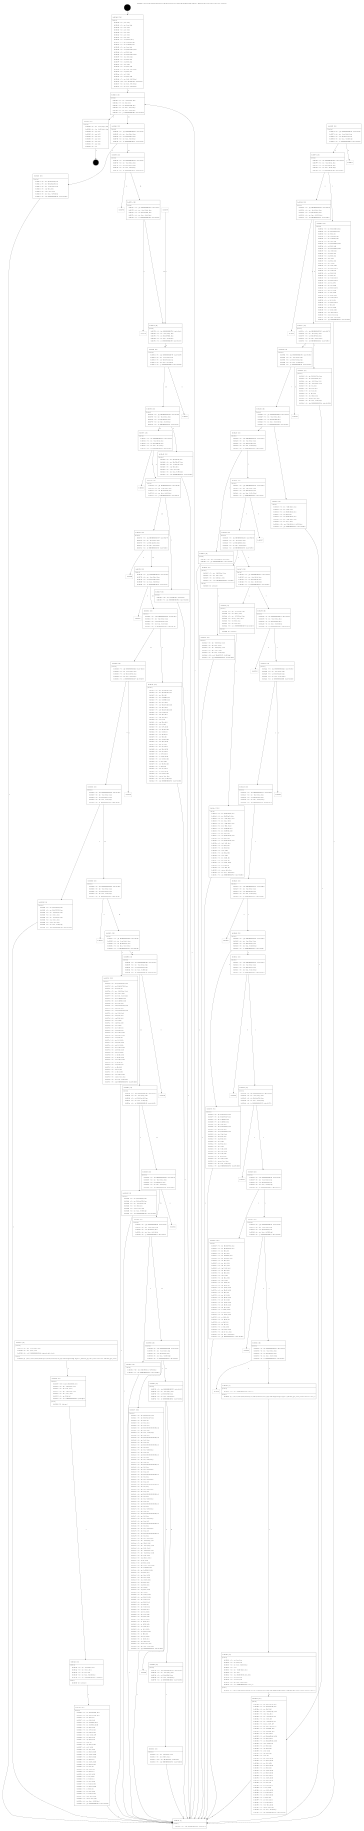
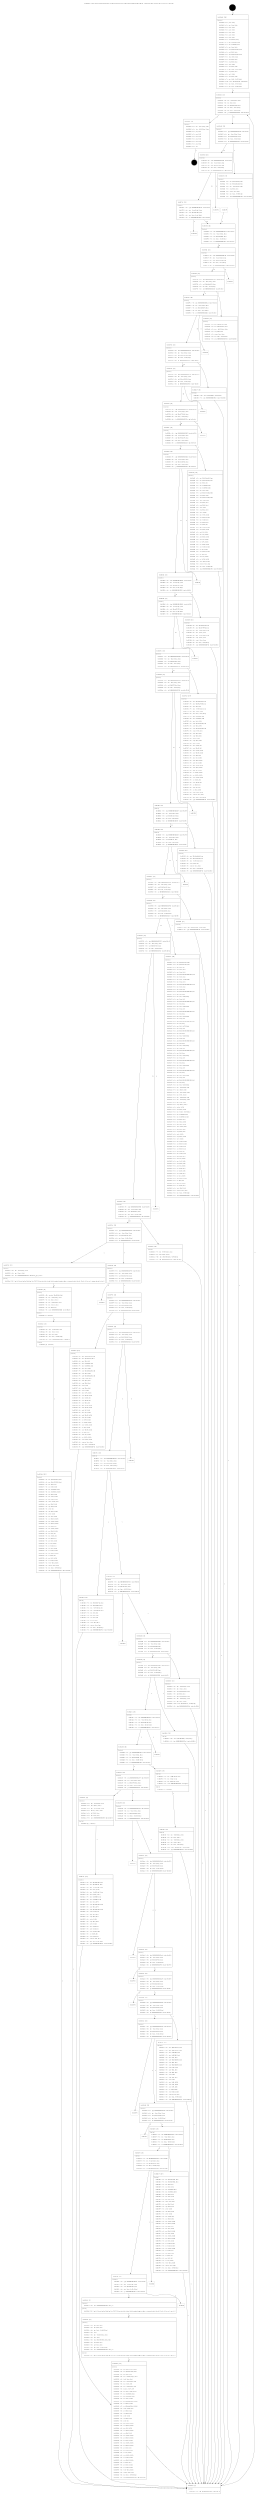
none -> (124, 1233)
none -> (132, 1981)
